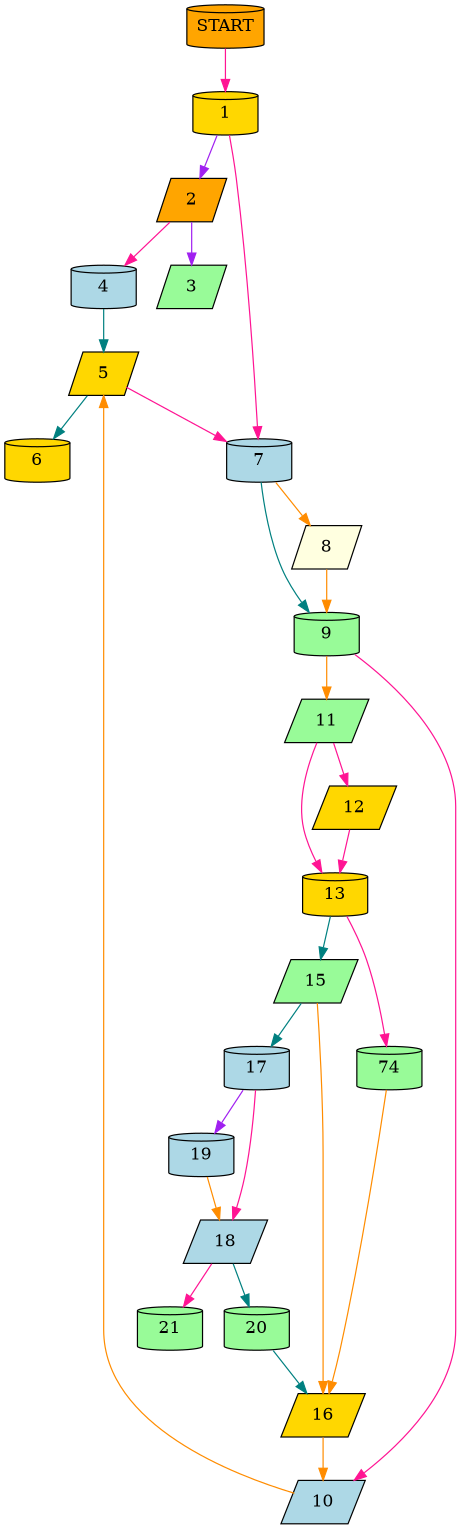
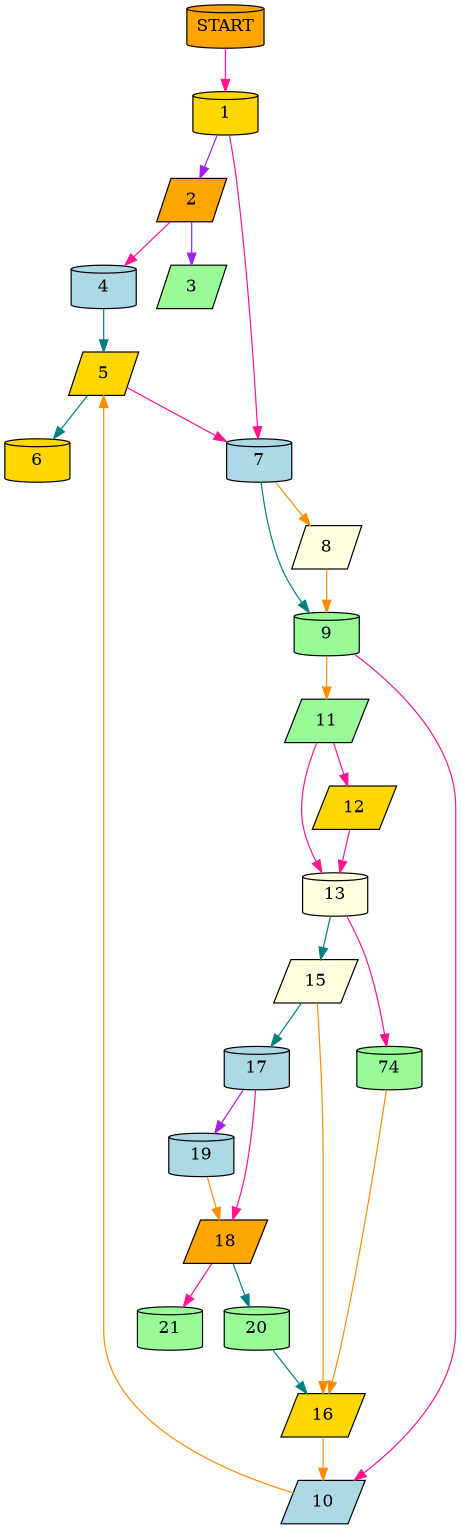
(335, 895) -> (335, 895)
(316, 981) -> (316, 981)
(225, 1242) -> (225, 1242)
